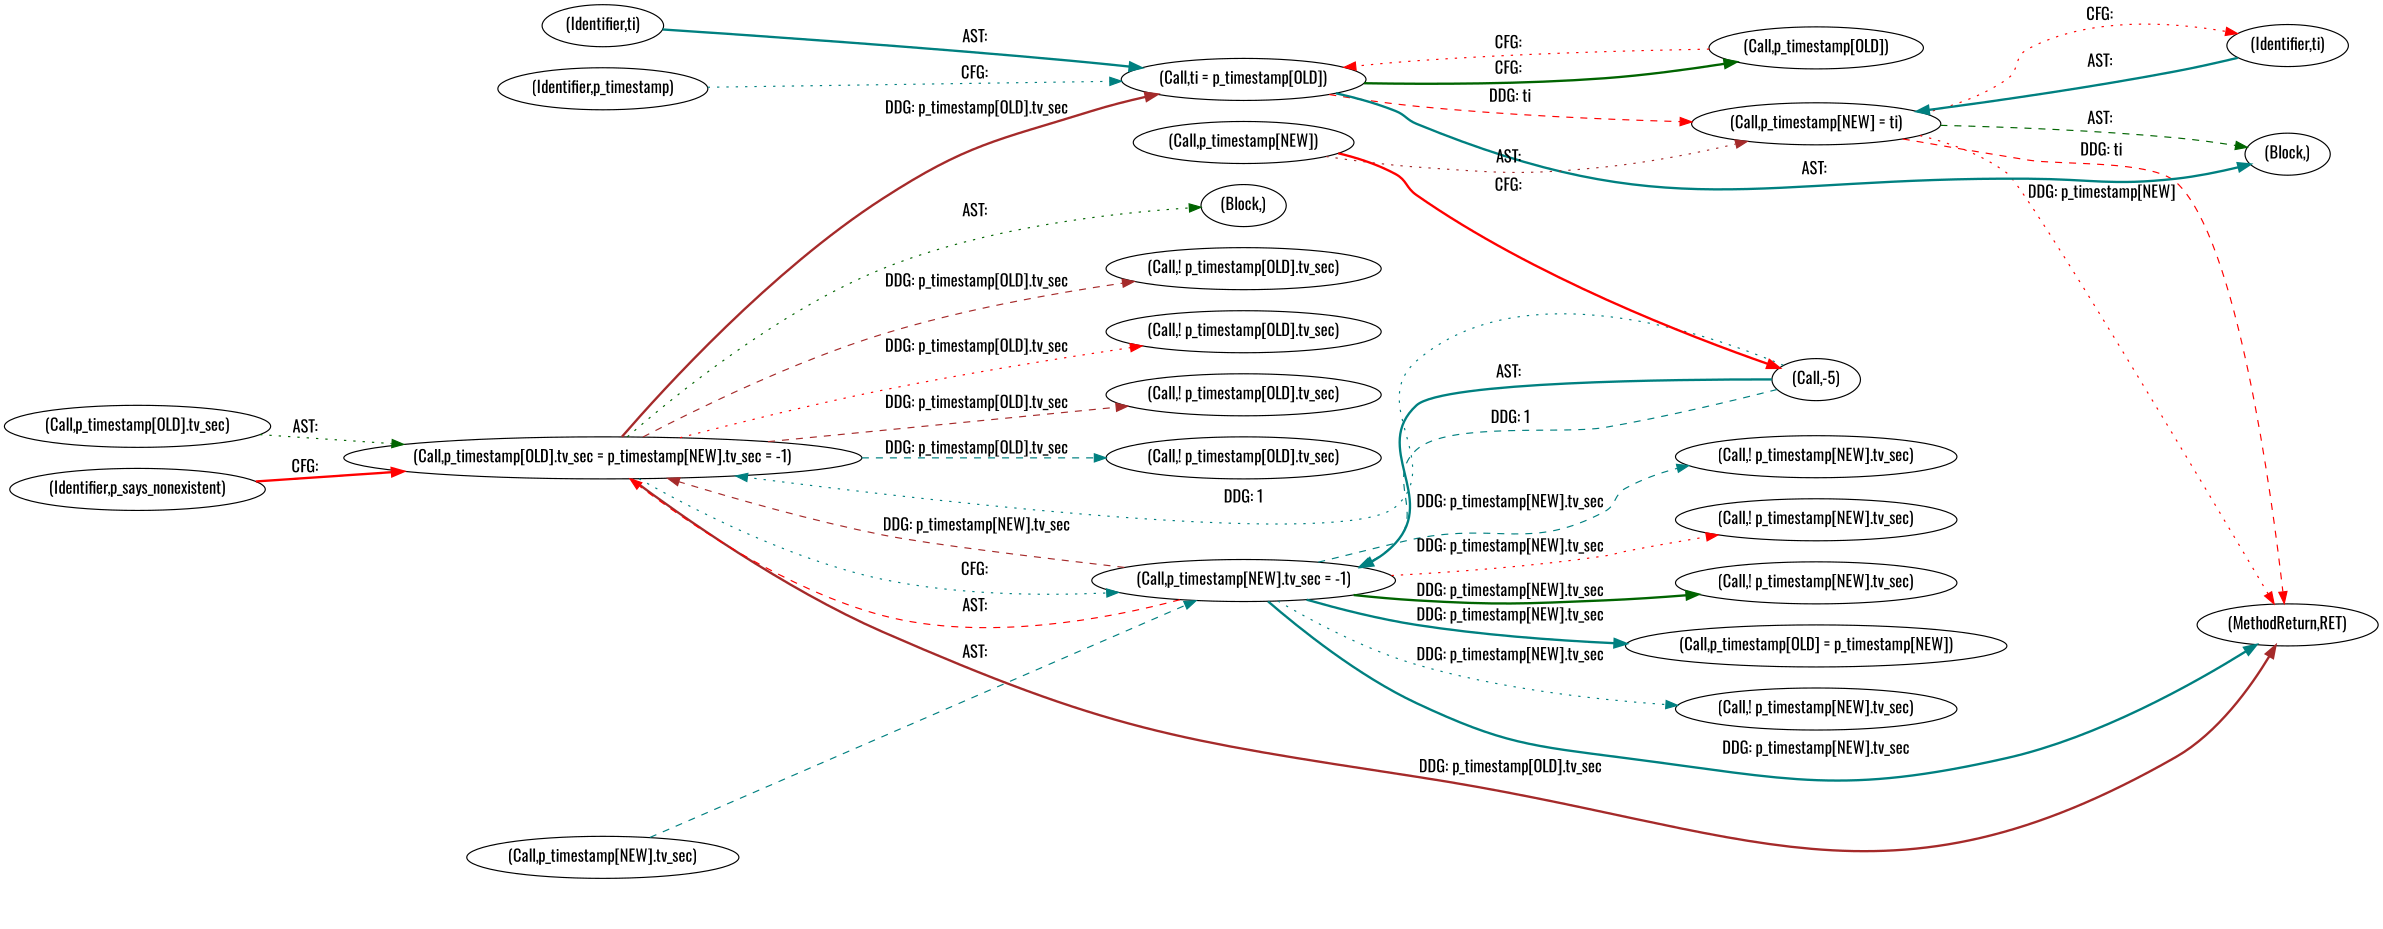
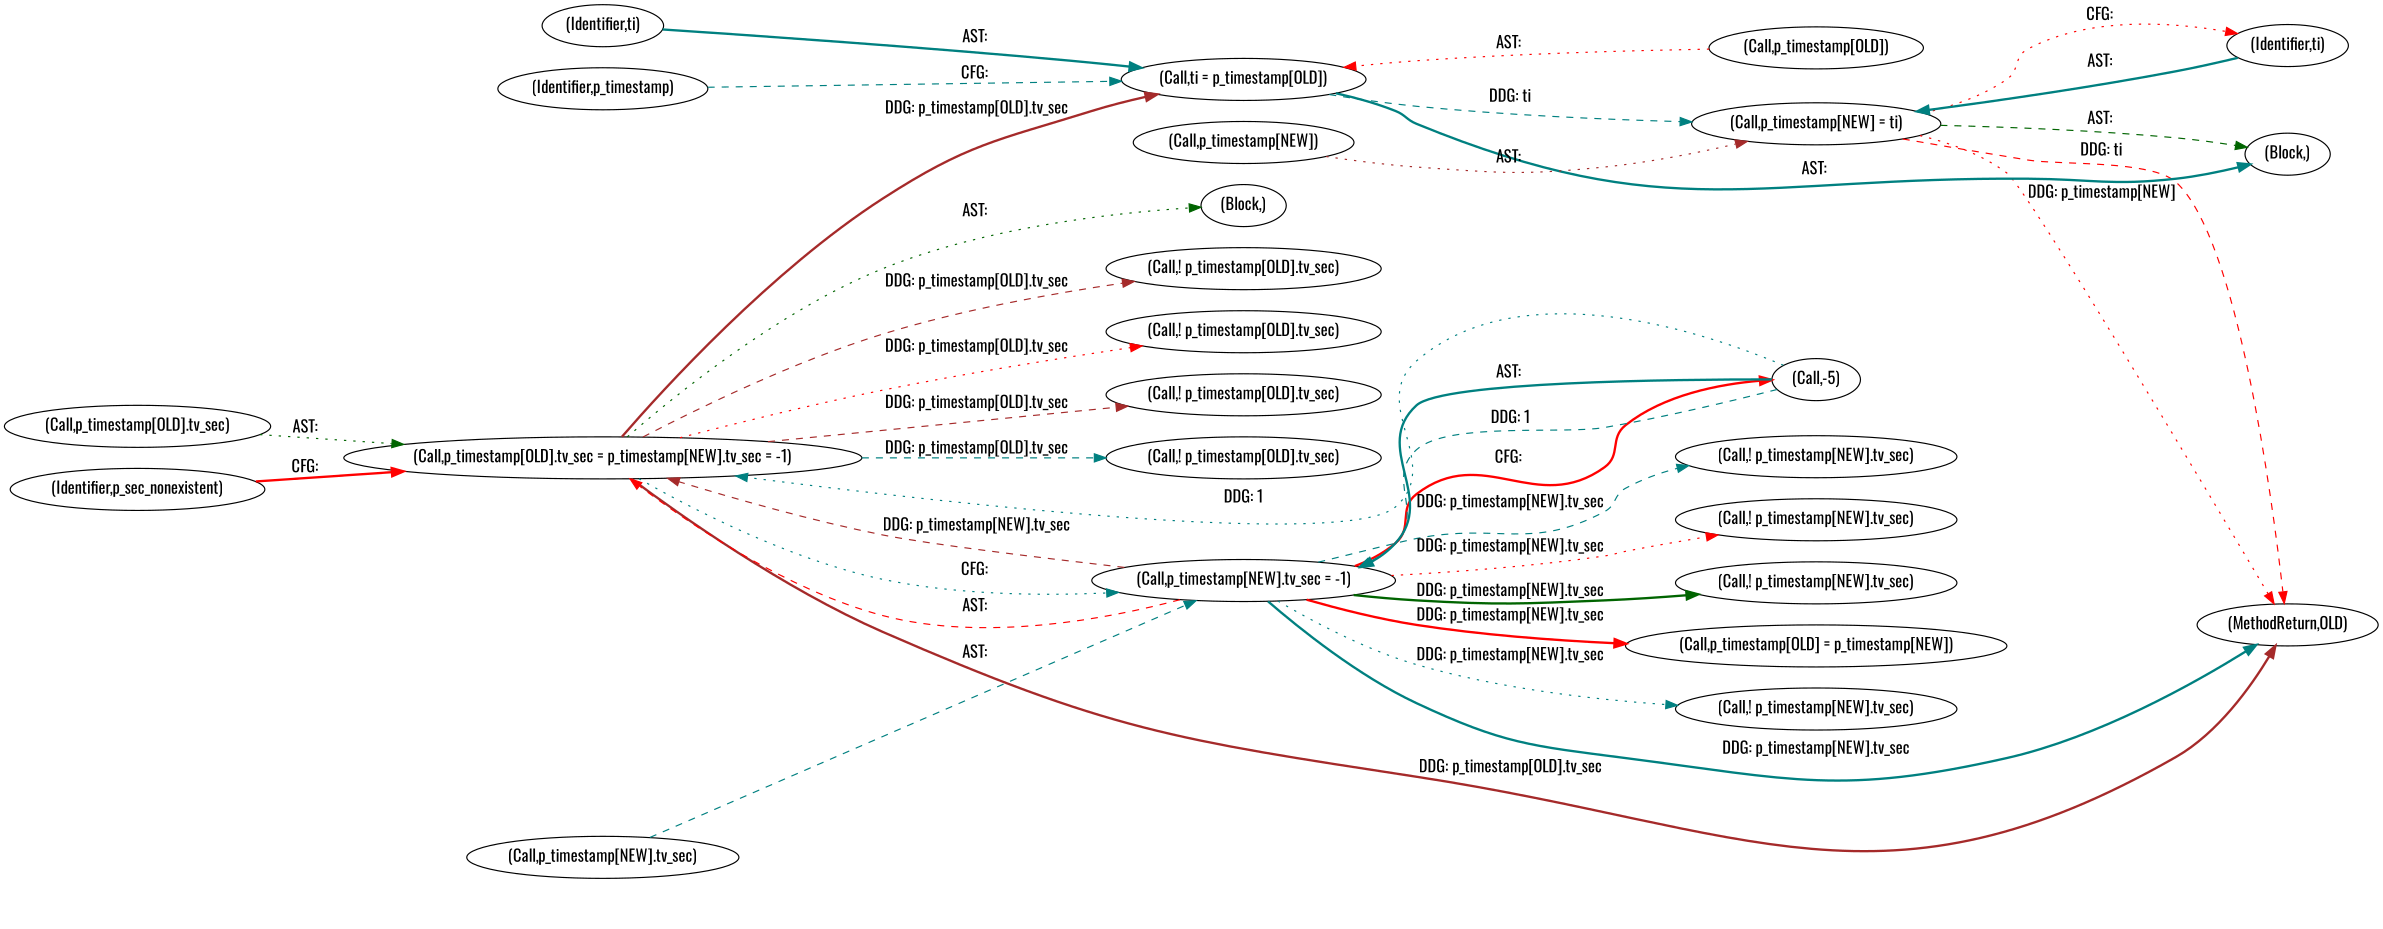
(1511, 44) -> (1511, 44)
(1545, 82) -> none
(909, 84) -> (909, 84)
(1504, 113) -> (1504, 113)
(1546, 271) -> (1555, 485)
(138, 489) -> (138, 489)
(2288, 625) -> (2288, 625)
(1459, 631) -> (1459, 631)
